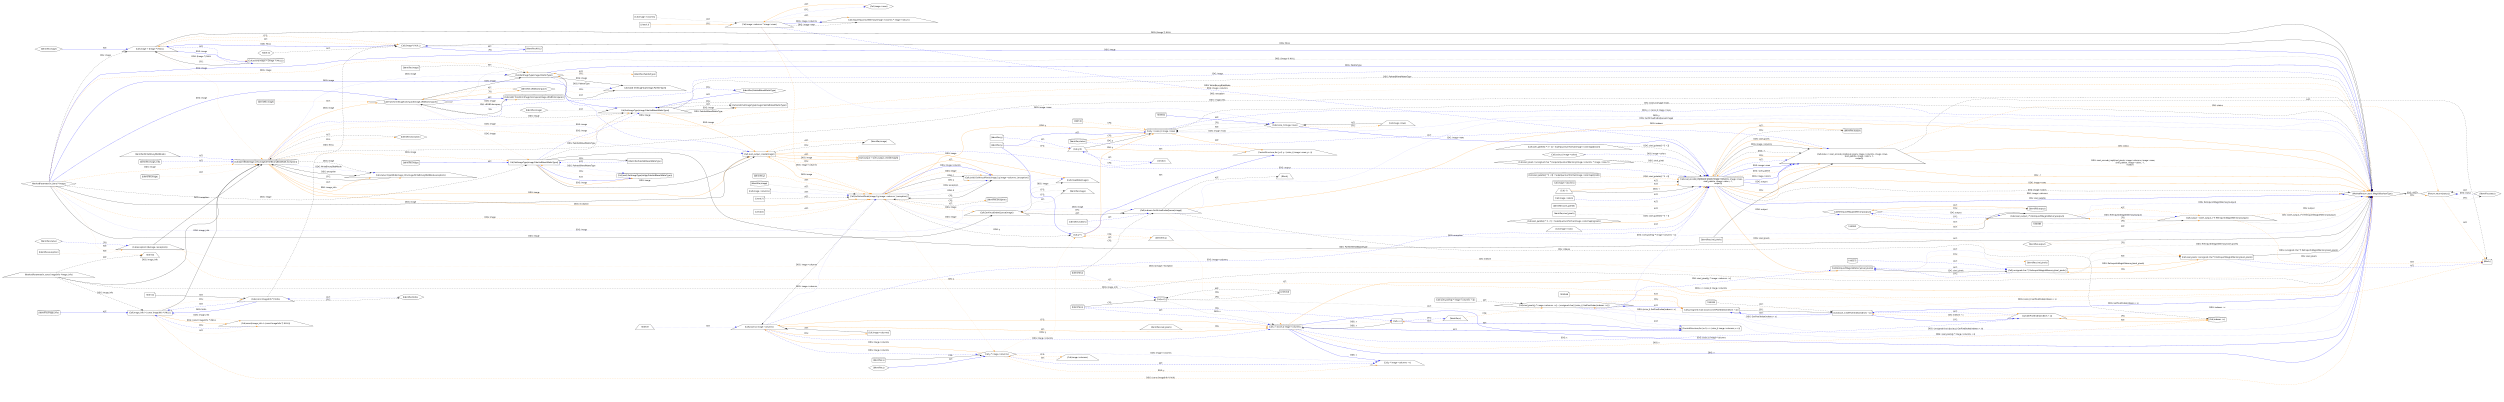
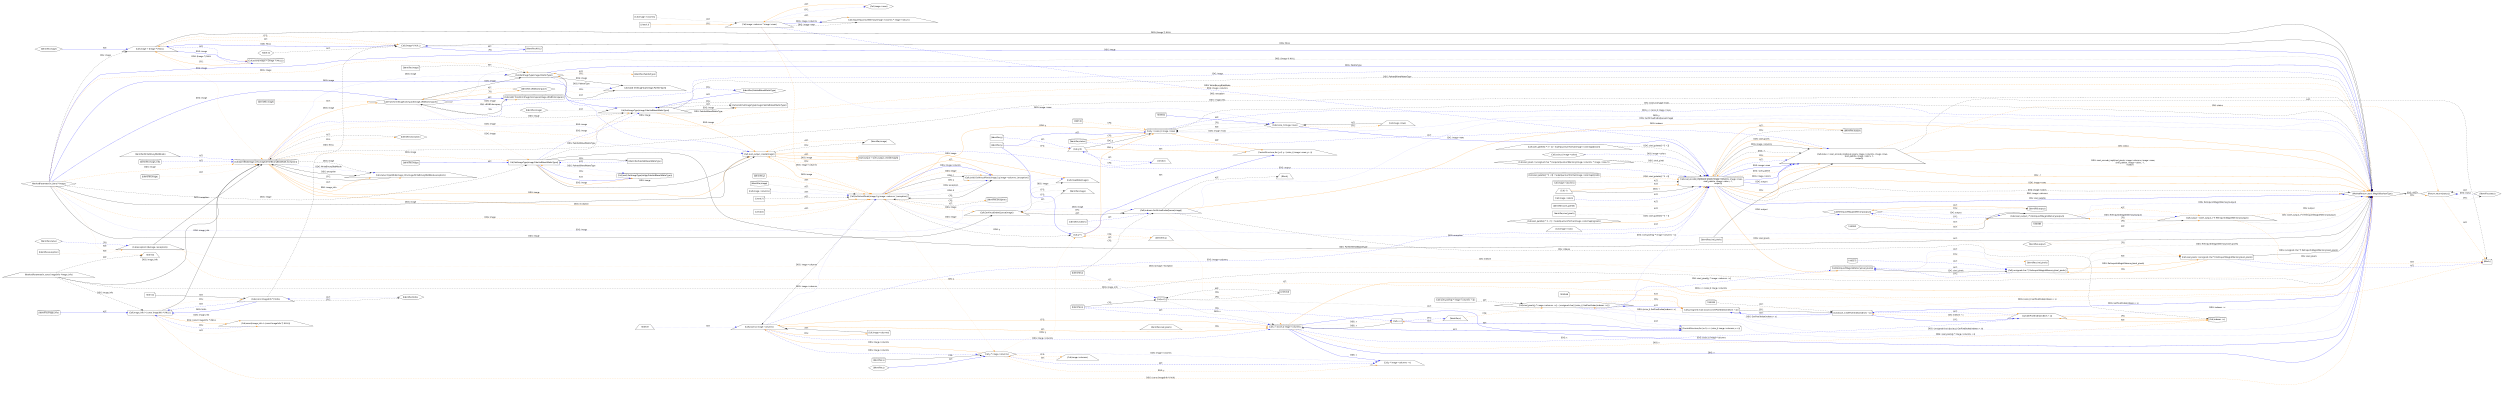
(202, 65) -> (202, 65)
